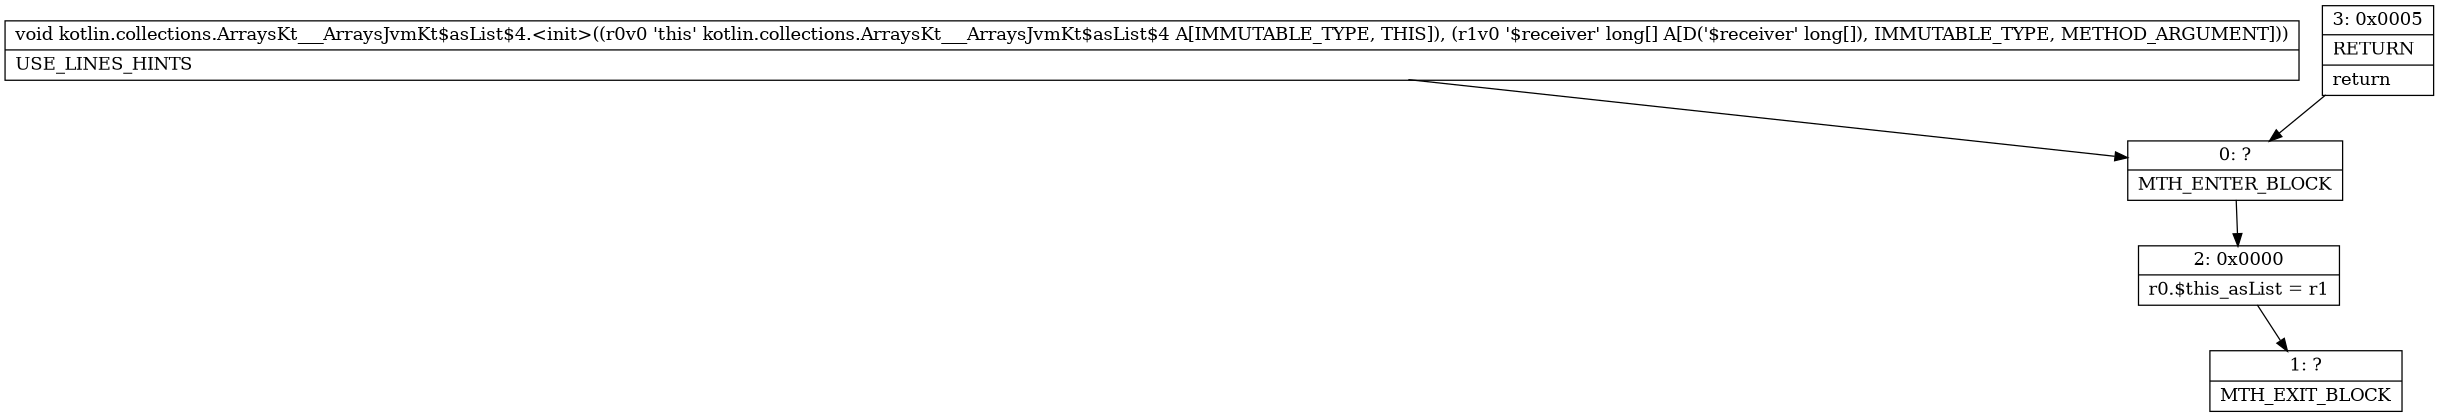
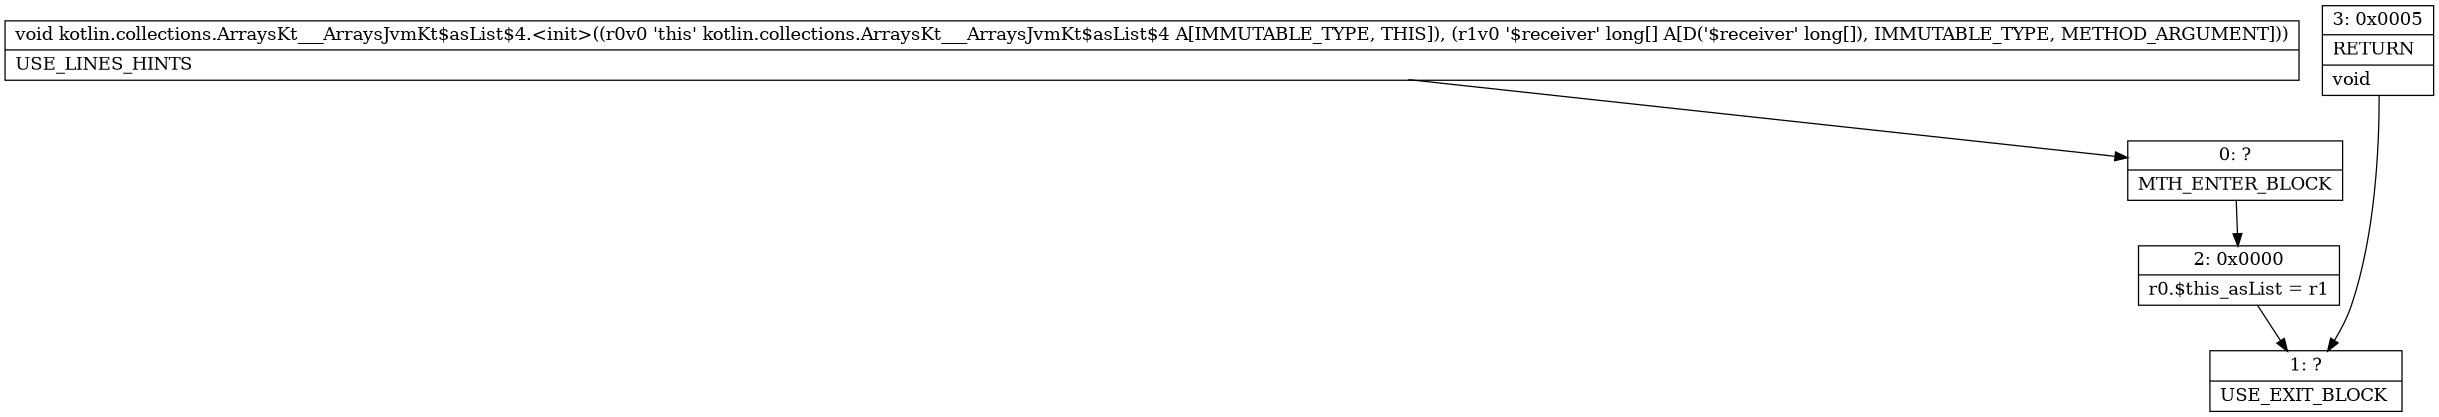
(2362, 80) -> (2352, 80)
(2302, 114) -> (2371, 221)
(2306, 396) -> (2304, 396)
